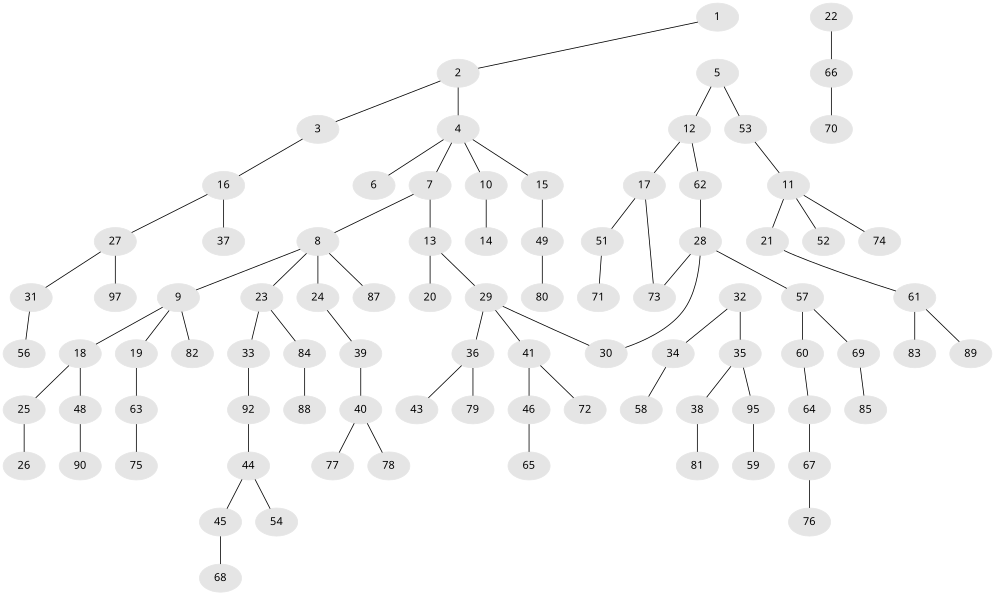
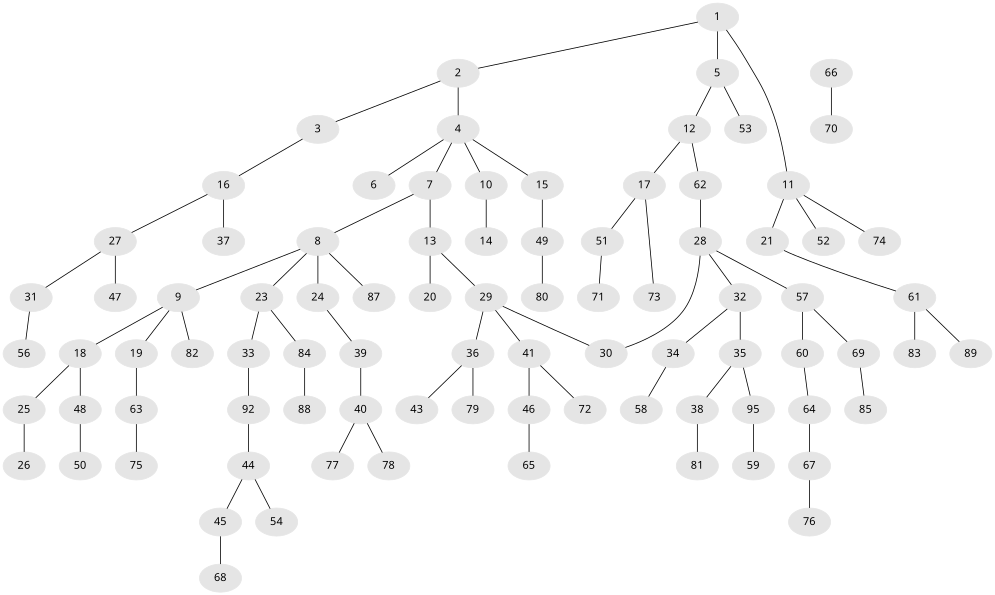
(831, 17) -> none
none -> (718, 45)
(767, 157) -> (766, 97)
(677, 270) -> (720, 270)
(115, 298) -> (115, 298)
(80, 466) -> (80, 466)
